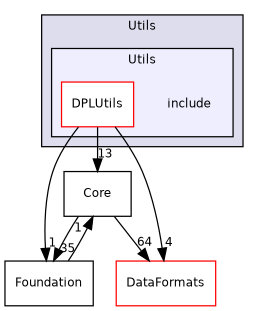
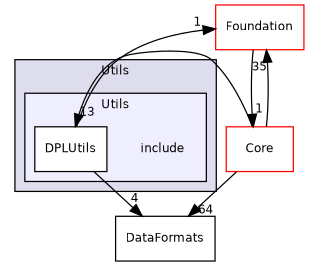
(98, 104) -> (71, 149)
(98, 143) -> (170, 51)
(98, 194) -> (260, 149)
(49, 283) -> (260, 27)
(166, 283) -> (165, 239)
